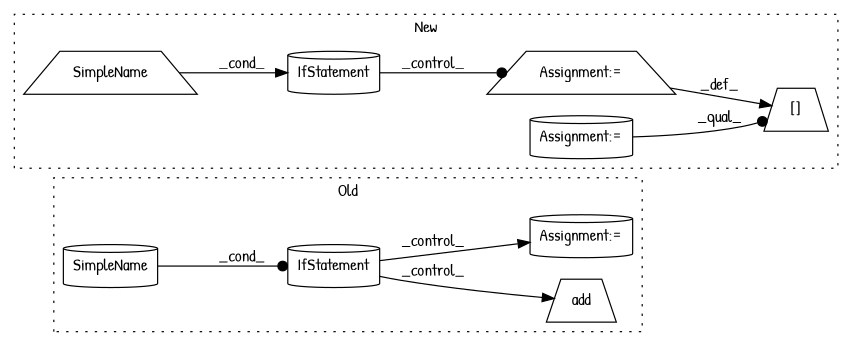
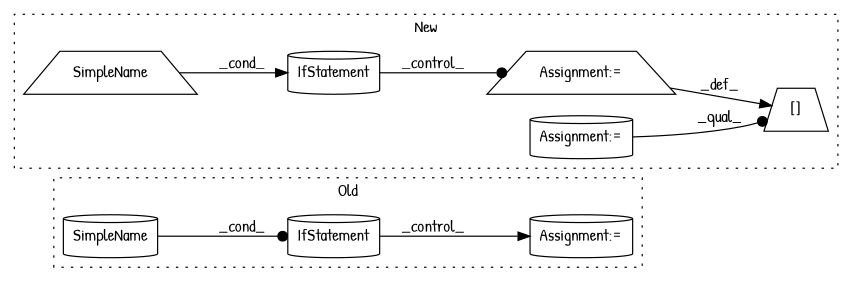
(581, 301) -> none
